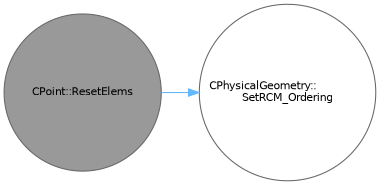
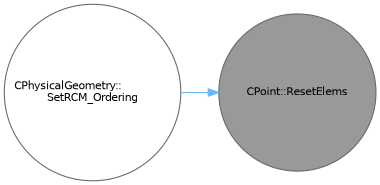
(175, 93) -> (194, 93)
